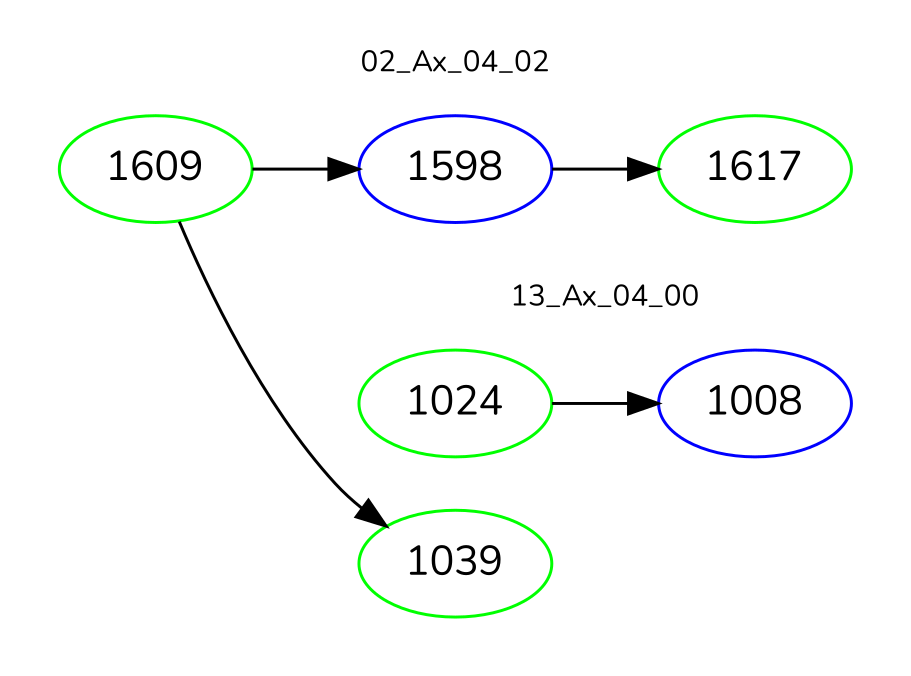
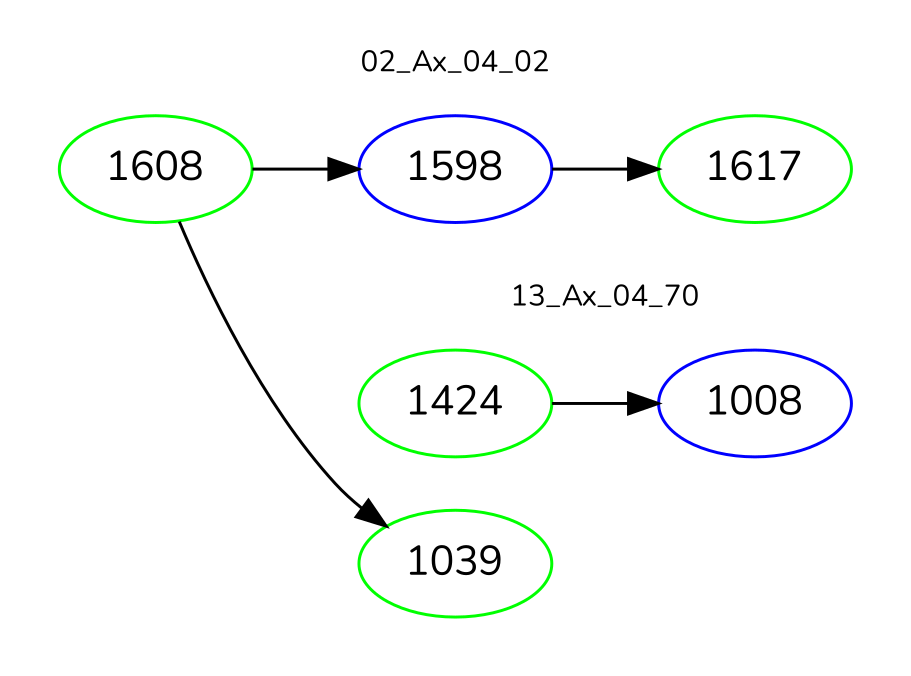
(156, 169) -> (156, 169)
(605, 298) -> (605, 298)
(455, 403) -> (455, 403)
